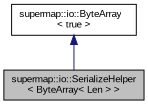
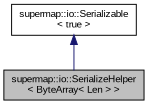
(74, 20) -> (74, 20)
